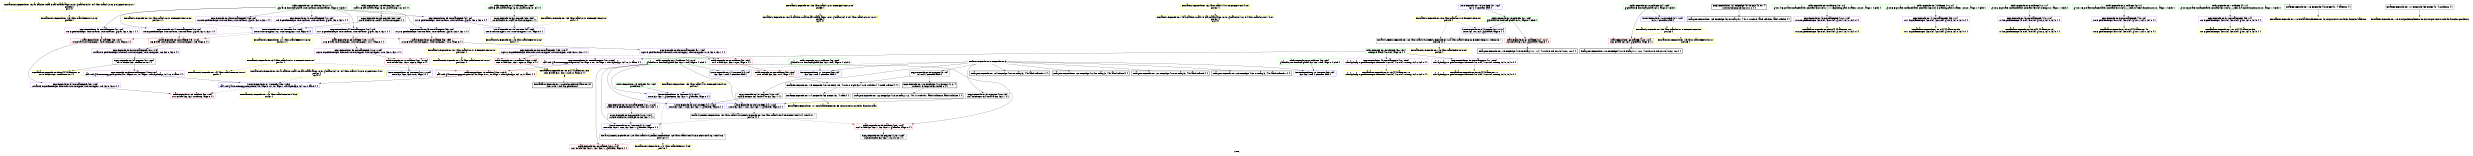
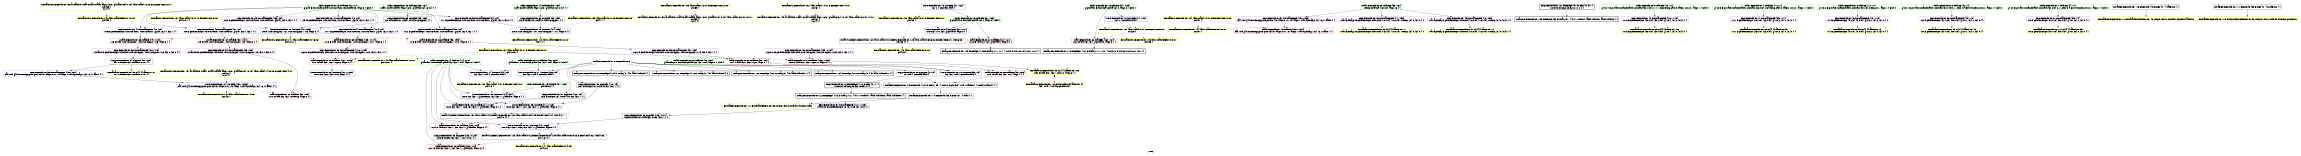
(389, 80) -> none
(562, 85) -> (1055, 85)
